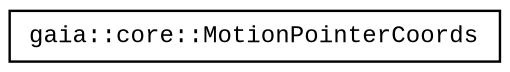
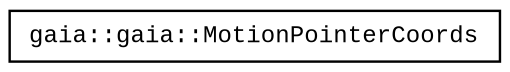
(255, 36) -> (255, 36)
